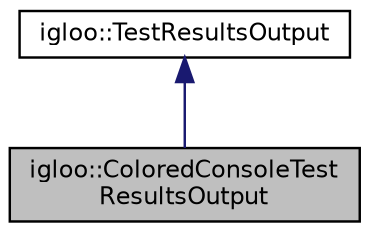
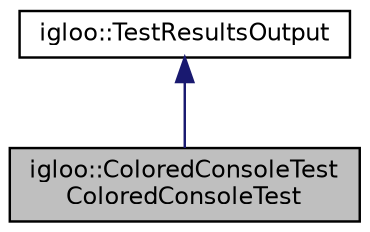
(185, 185) -> (185, 185)
